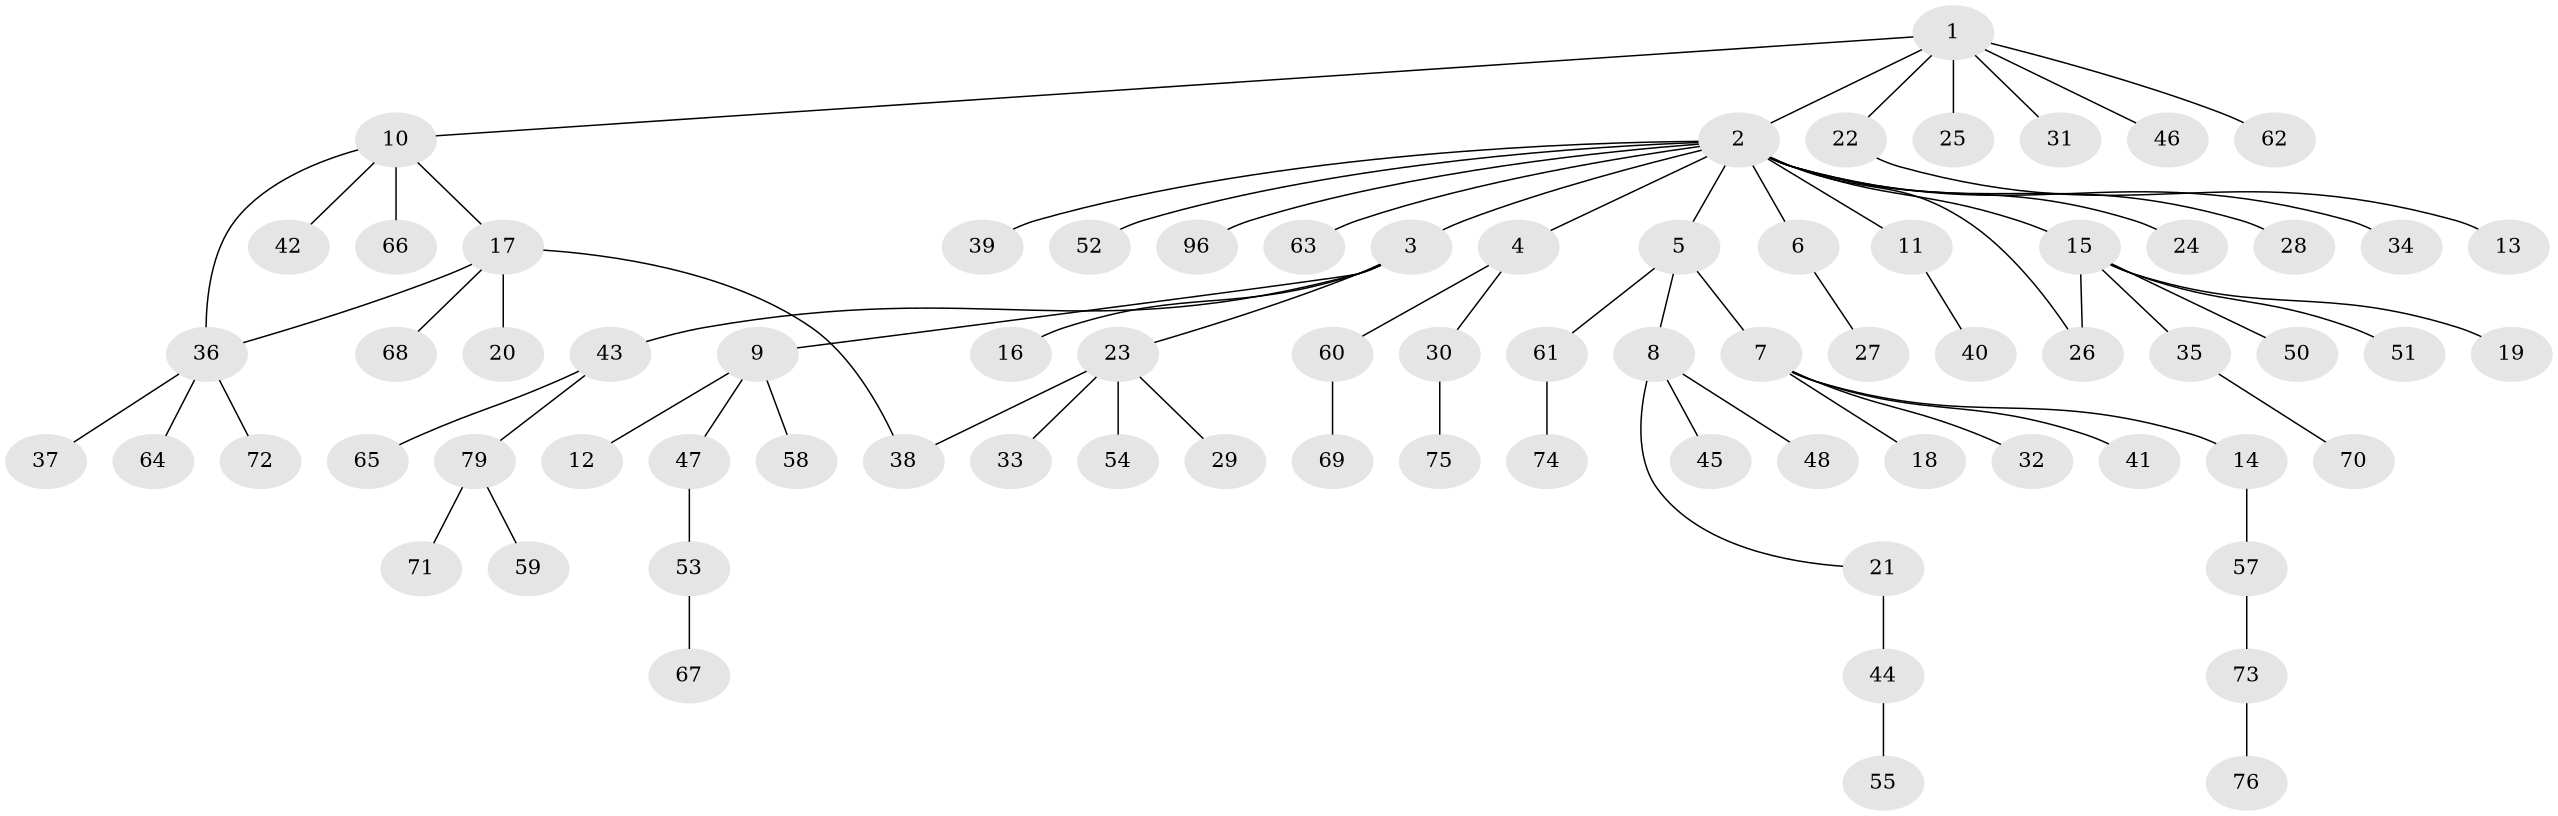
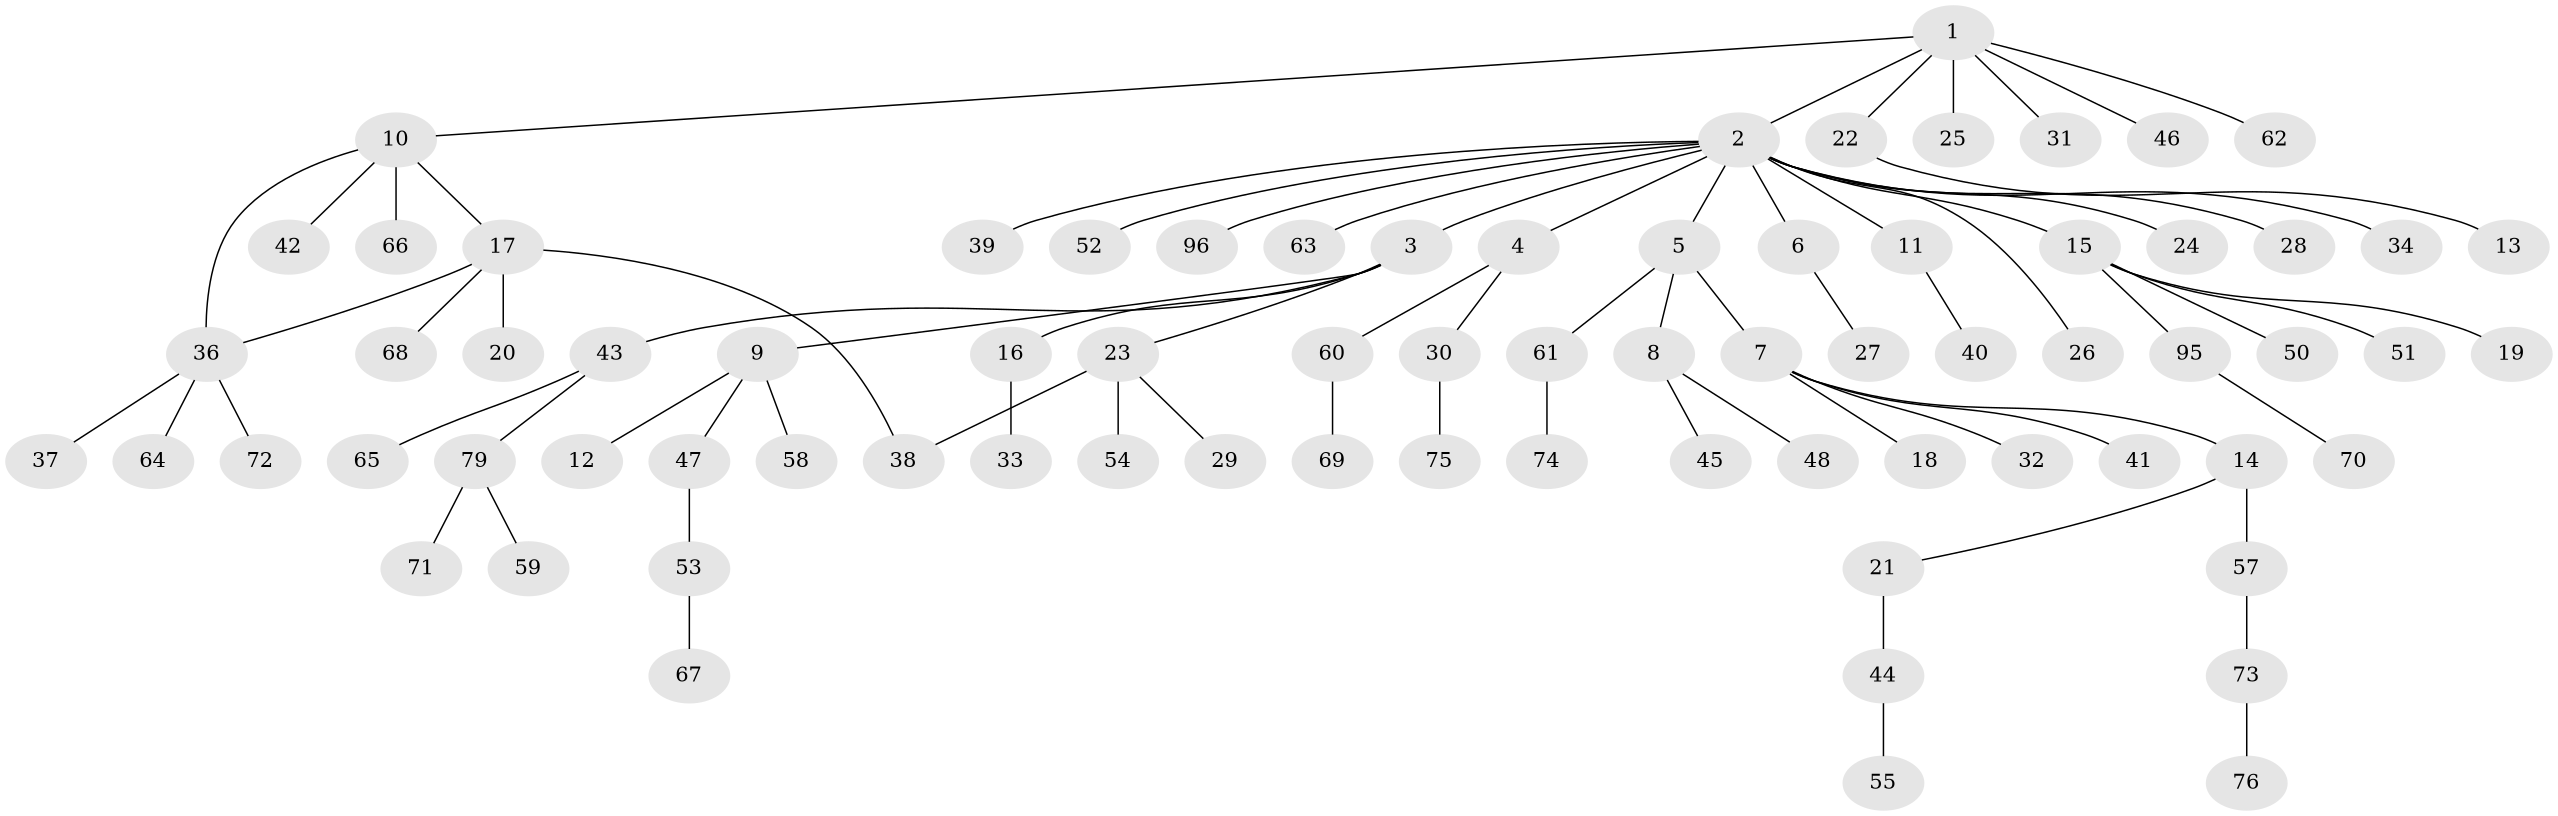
(2081, 301) -> none
(2190, 354) -> (2190, 354)
(1065, 408) -> (1011, 398)
(1692, 521) -> (2070, 526)
